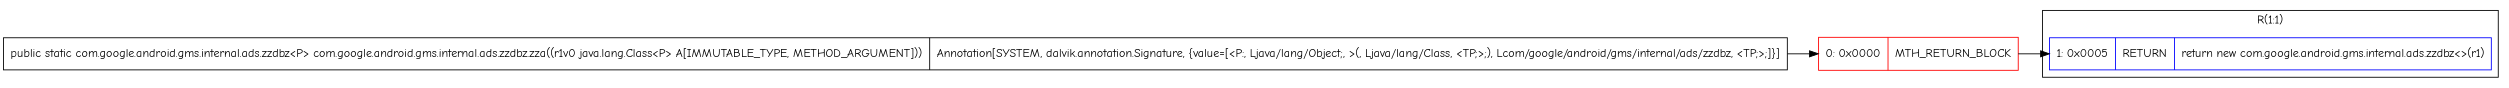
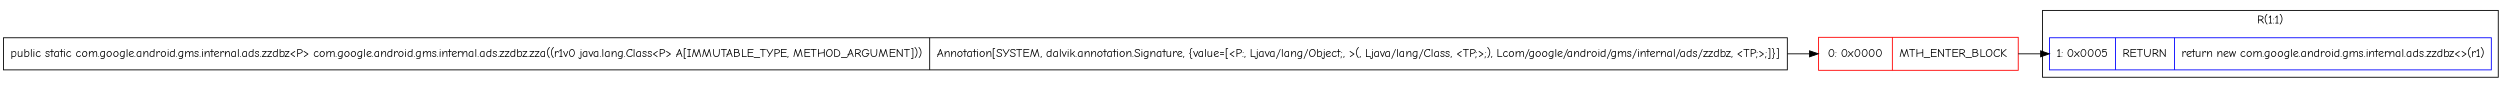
(1953, 53) -> (1953, 53)
